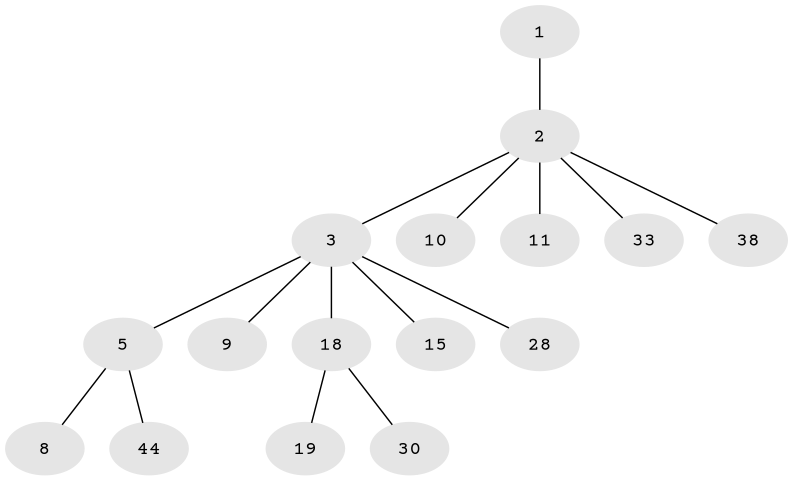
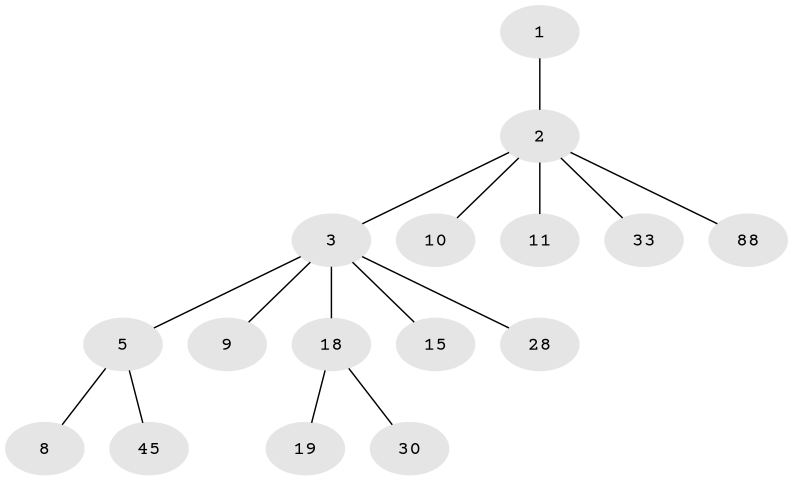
(748, 240) -> (748, 240)
(149, 449) -> (149, 449)
